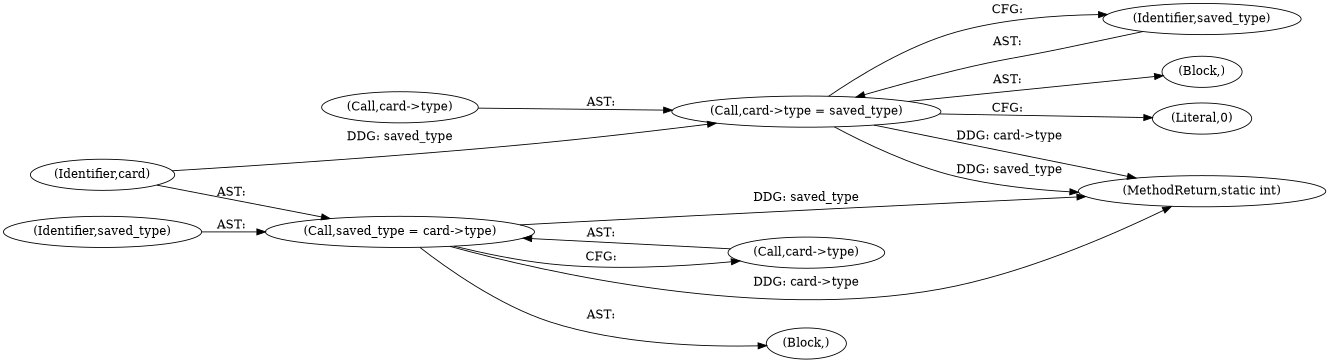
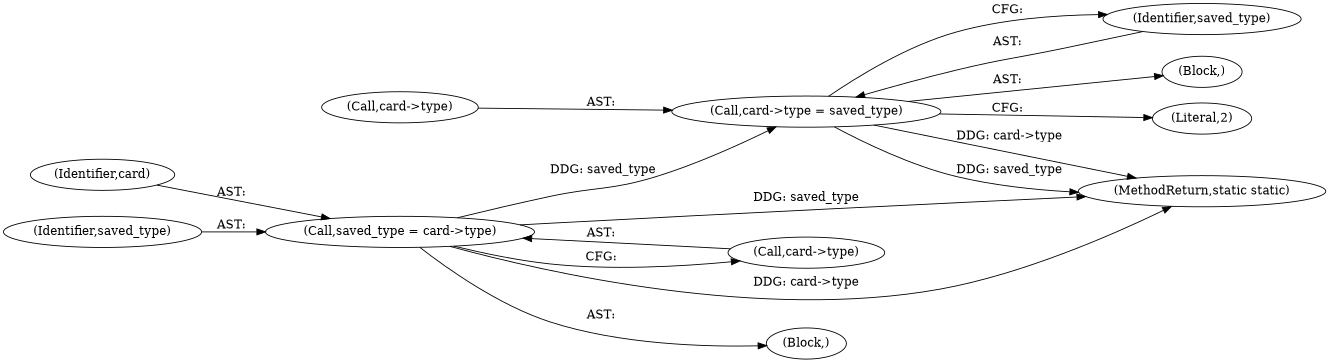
(1202, 119) -> (1202, 119)
(440, 152) -> (616, 186)
(1202, 191) -> (1202, 191)
